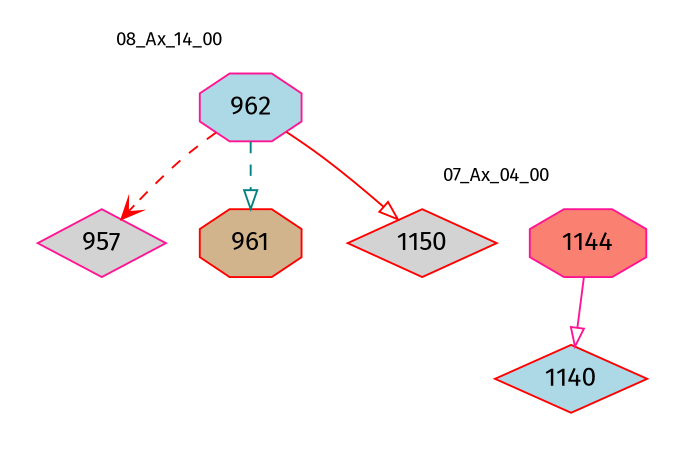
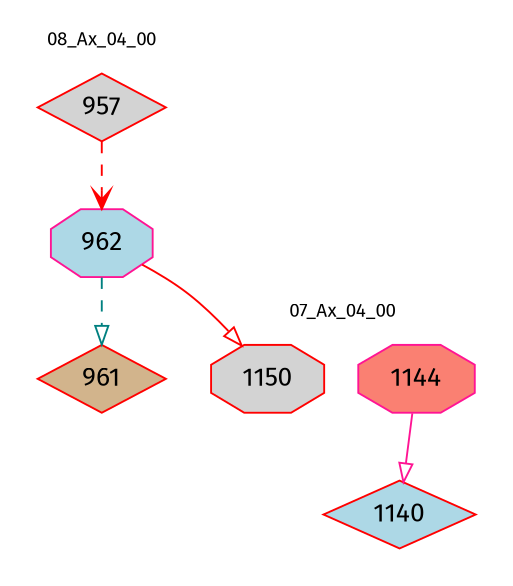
(170, 41) -> (102, 41)
(173, 167) -> (102, 166)
(102, 243) -> (102, 107)
(251, 243) -> (102, 379)
(422, 243) -> (268, 379)
